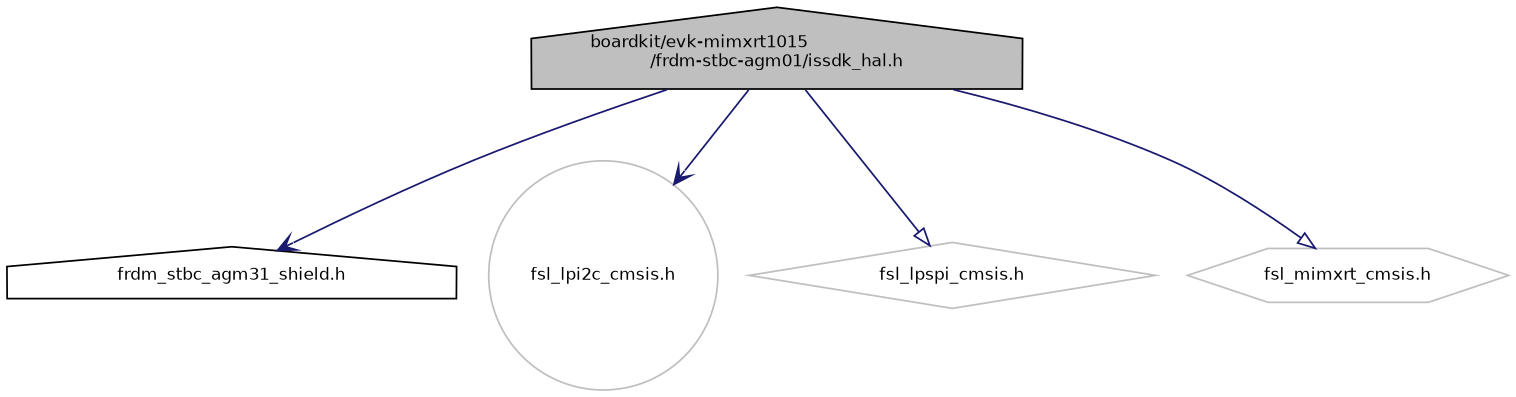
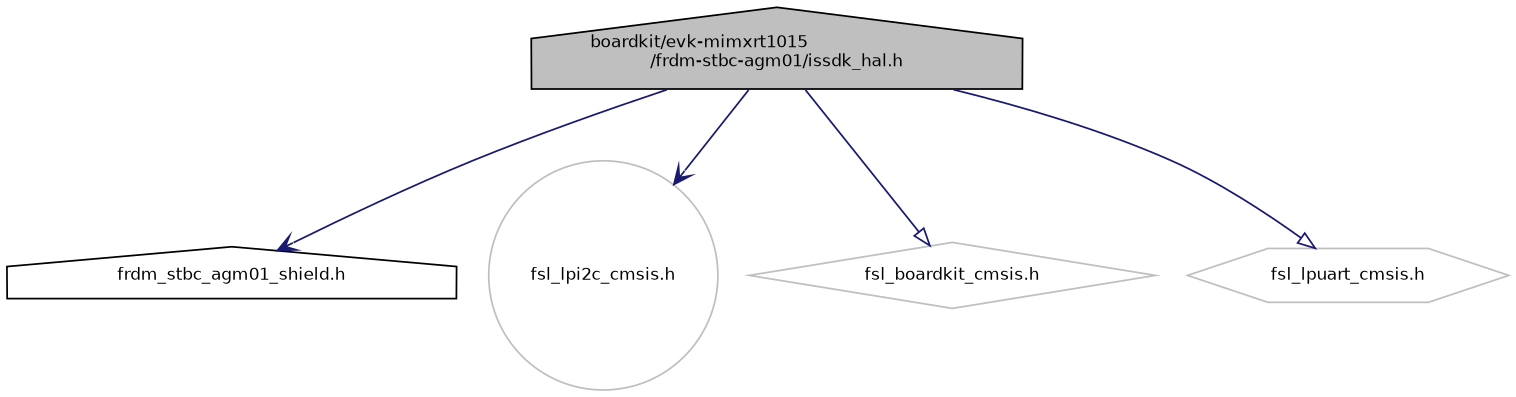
(232, 275) -> (232, 275)
(952, 275) -> (952, 275)
(1348, 275) -> (1348, 275)
